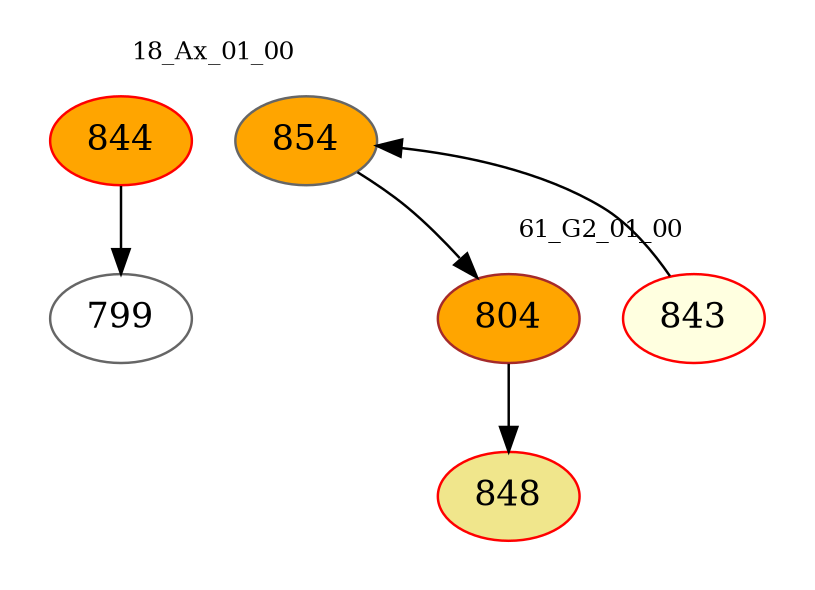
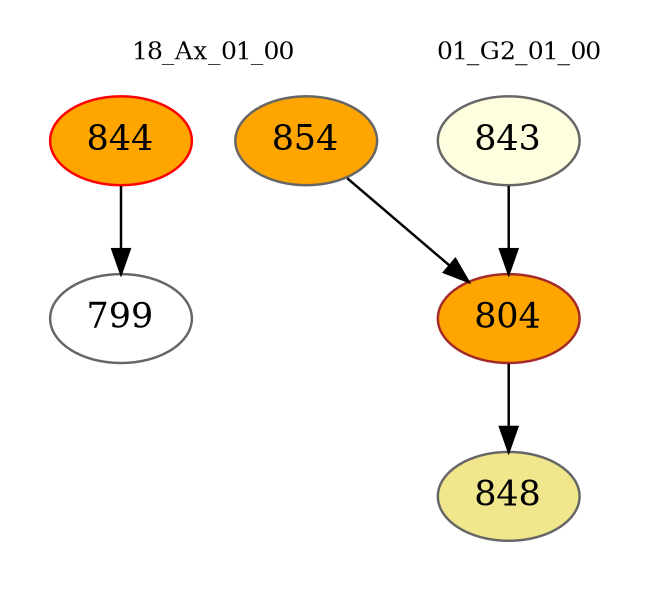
(551, 183) -> (509, 218)
(601, 231) -> (520, 53)
(694, 319) -> (509, 141)
(509, 496) -> (509, 496)
